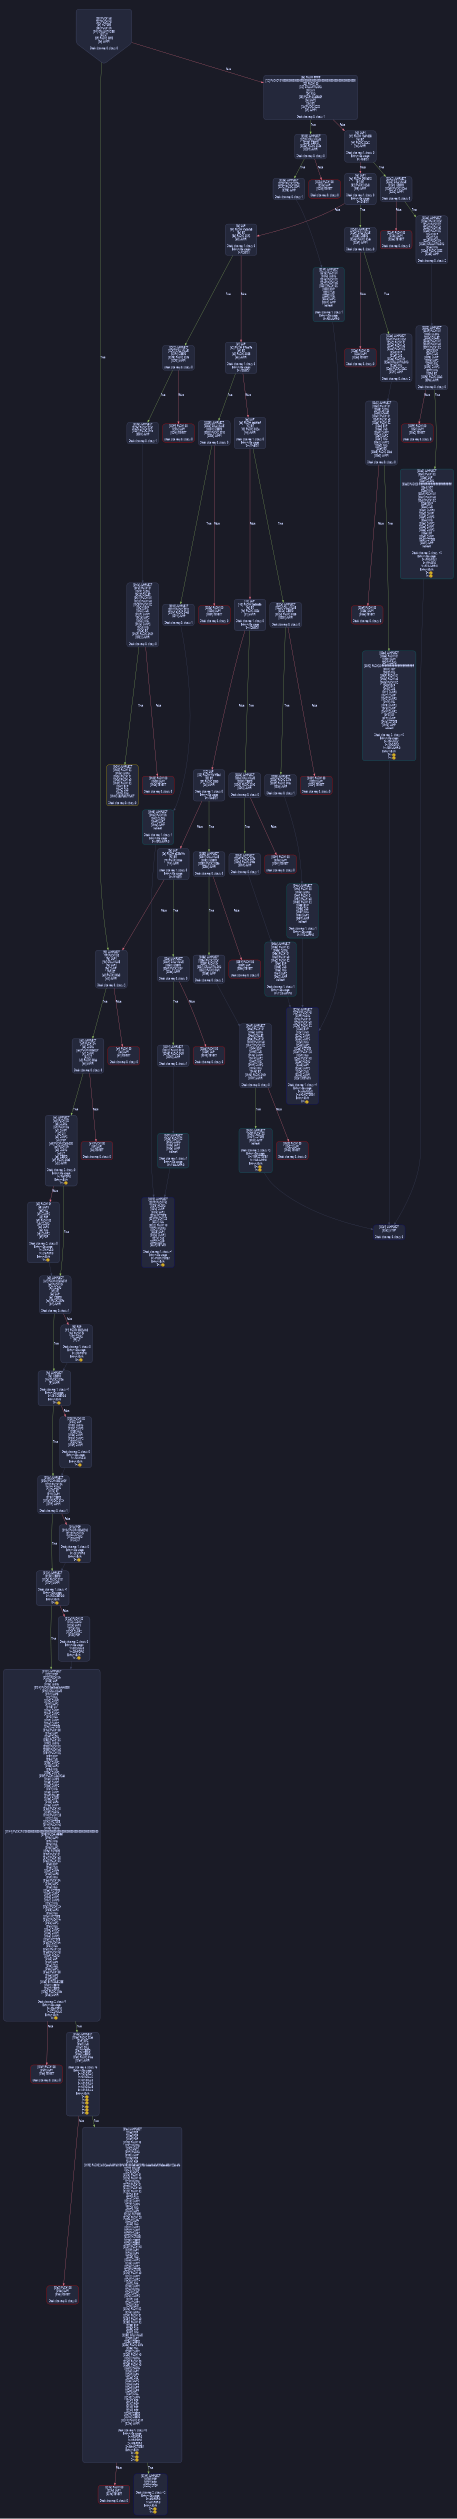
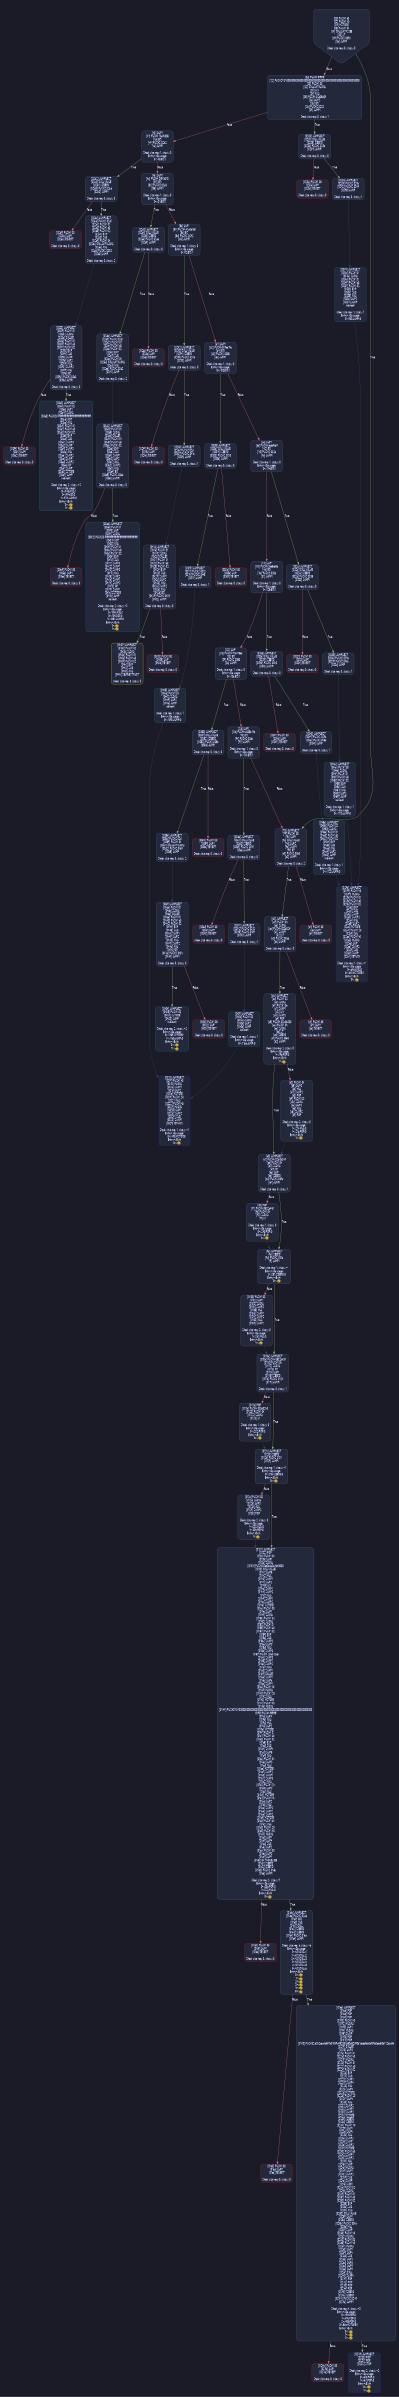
(389, 1232) -> none
